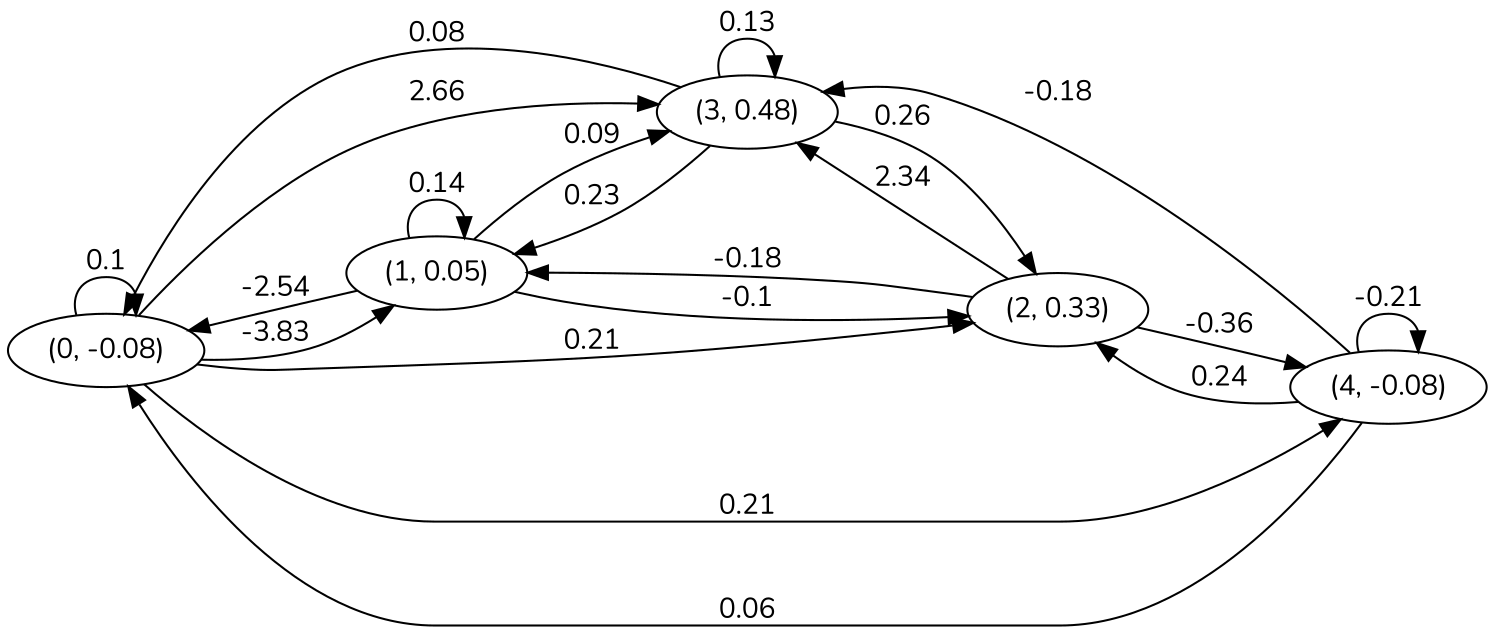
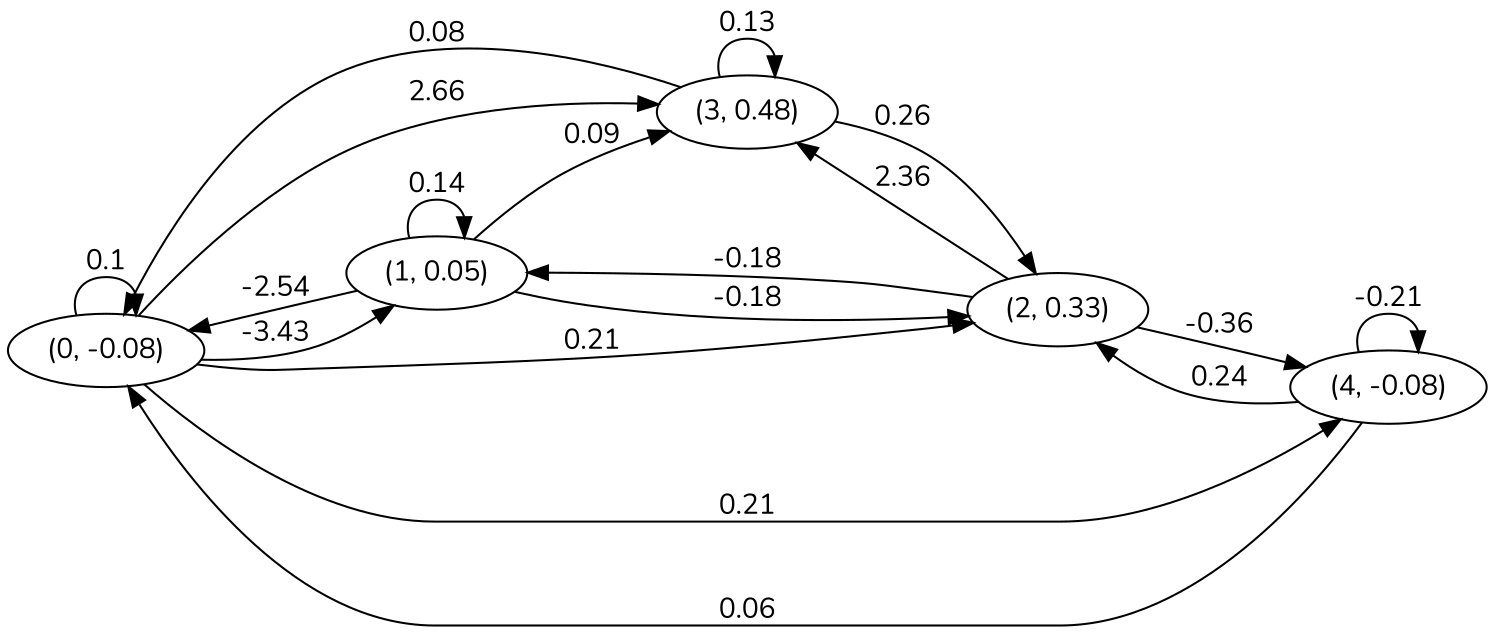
(903, 178) -> (903, 178)
(1116, 178) -> none
(629, 207) -> none
(747, 298) -> (747, 298)
(275, 333) -> (275, 333)
